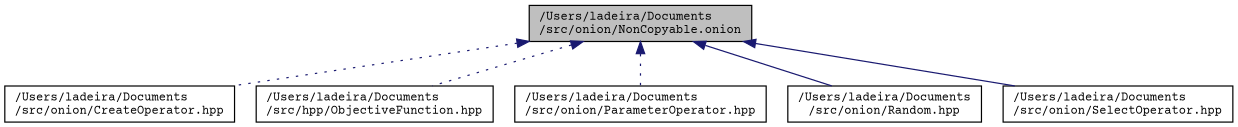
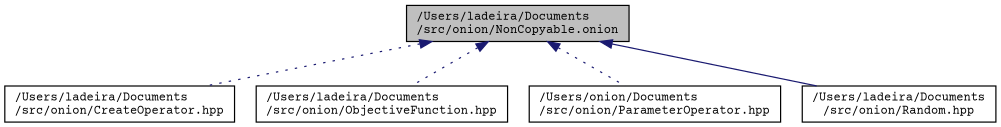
(375, 104) -> (382, 104)
(640, 104) -> (655, 104)
(1118, 104) -> none
